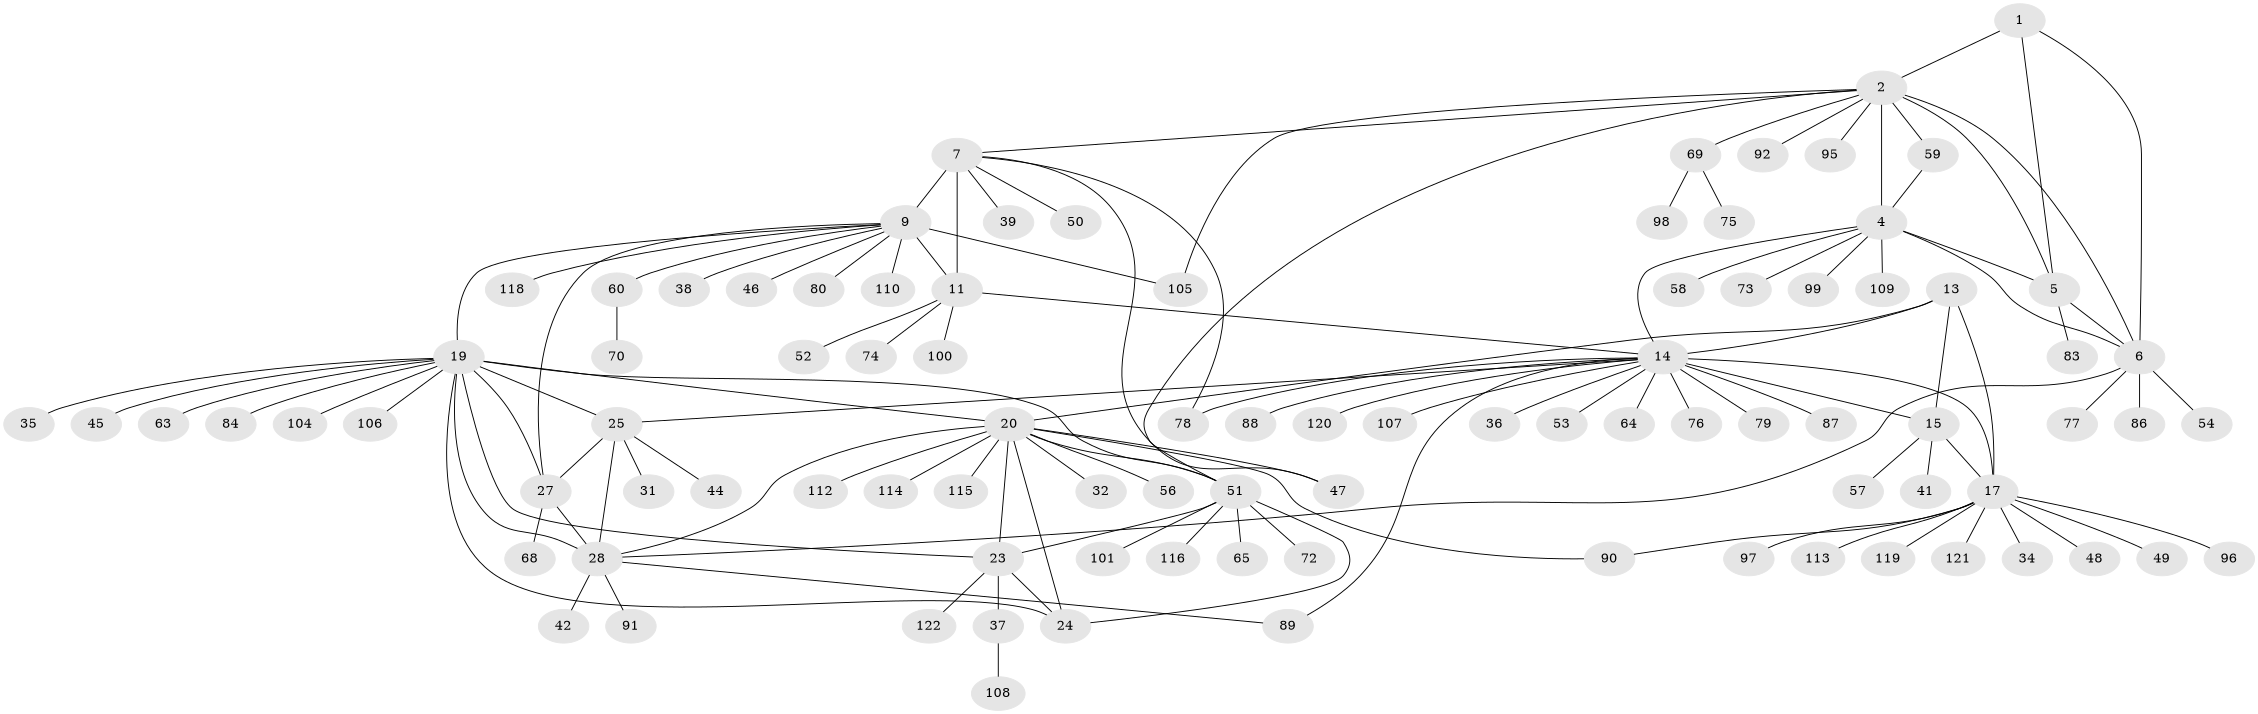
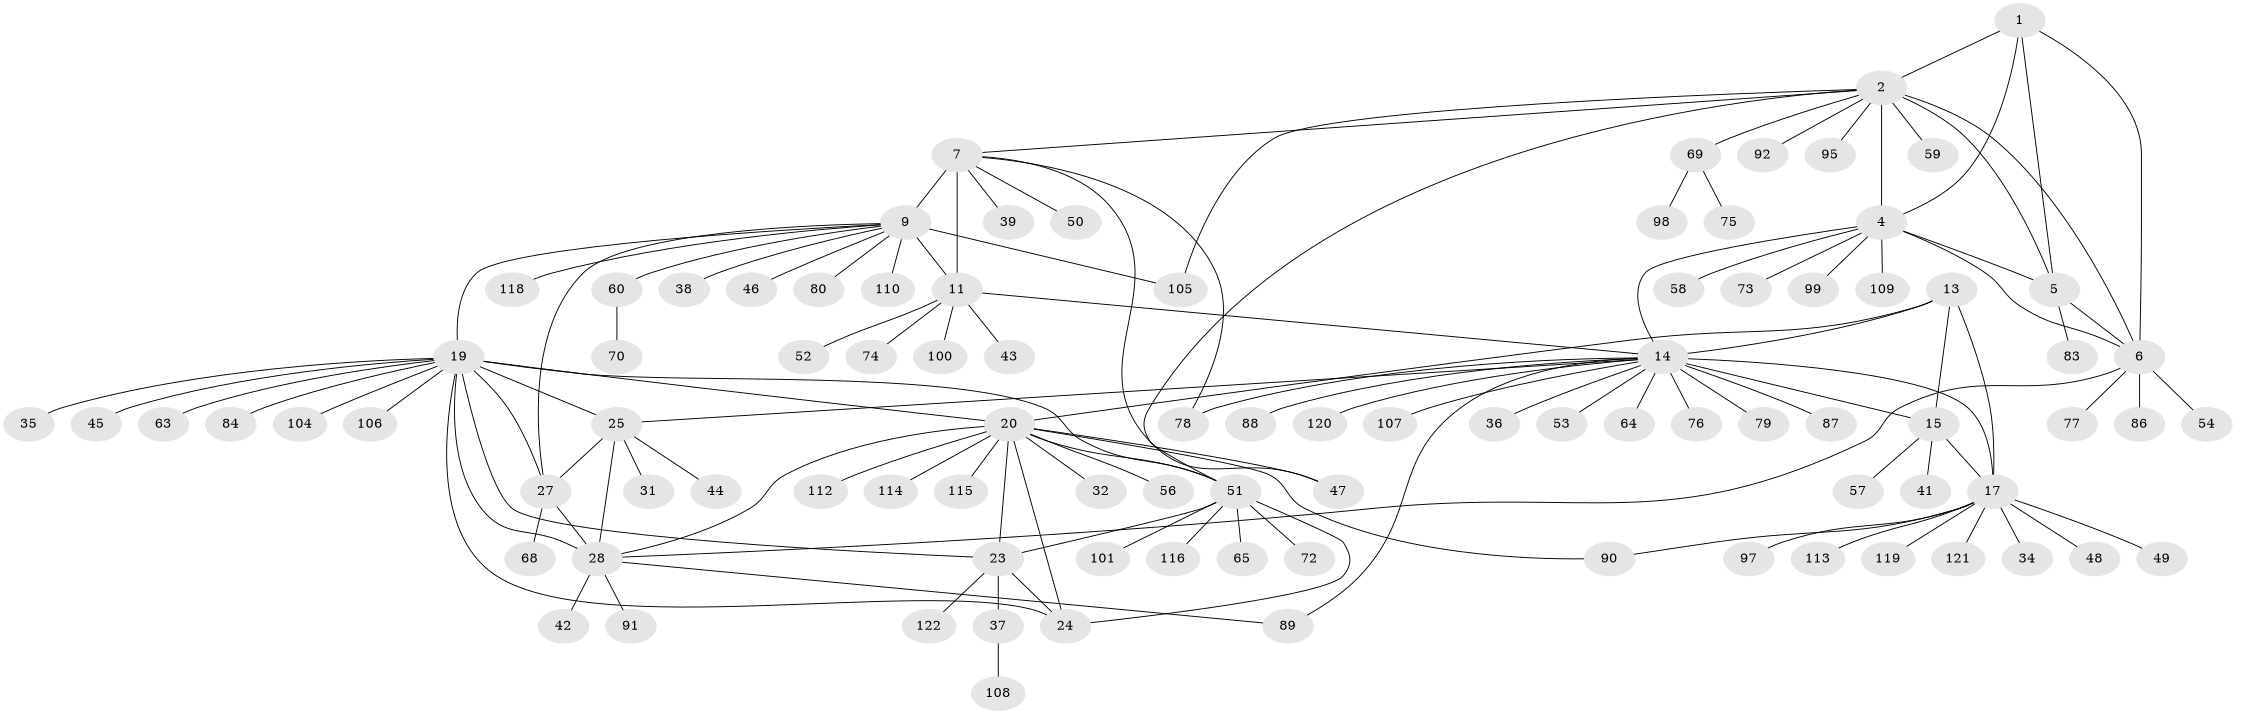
(1907, 189) -> (1985, 143)
none -> (1010, 357)
(2229, 559) -> none
